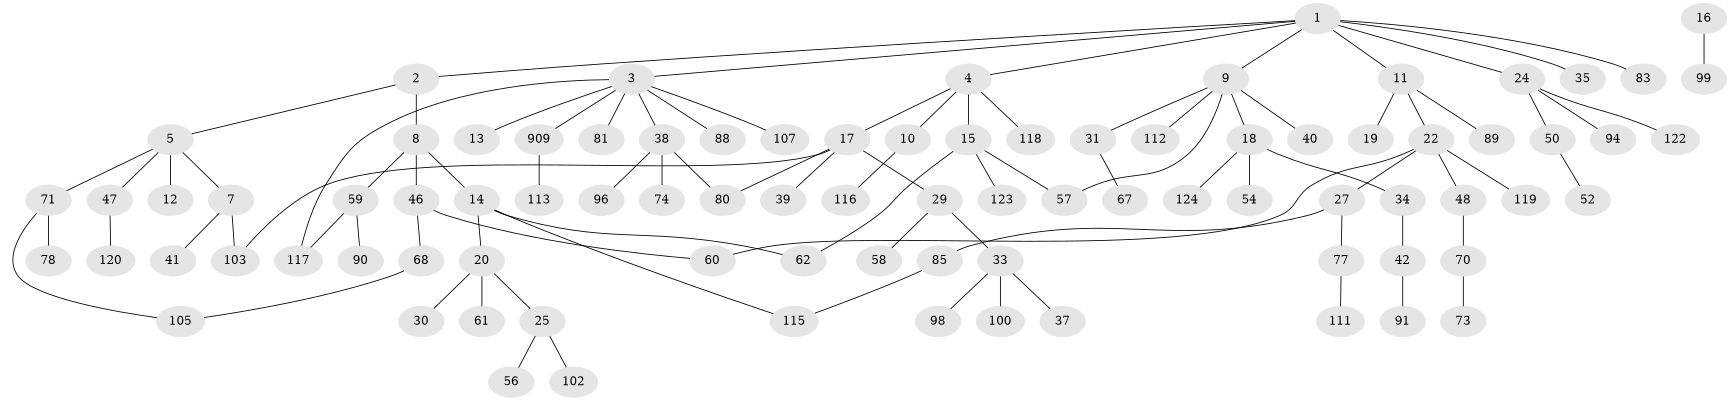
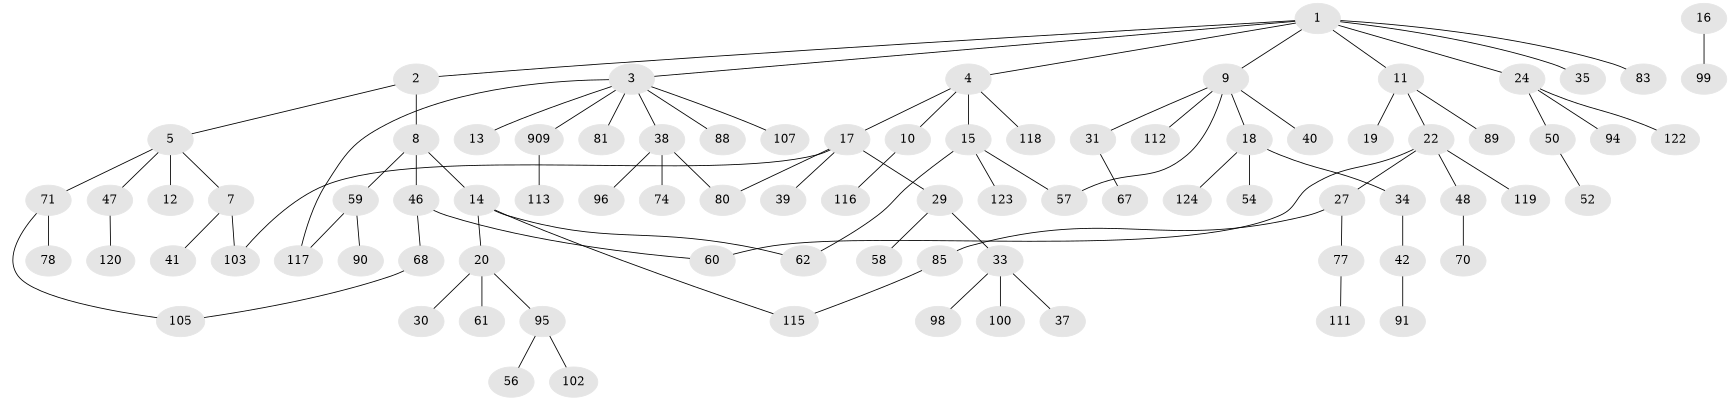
(543, 322) -> (543, 322)
(1463, 322) -> none
